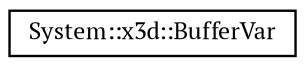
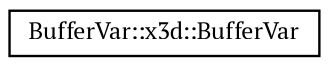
(153, 33) -> (164, 33)
